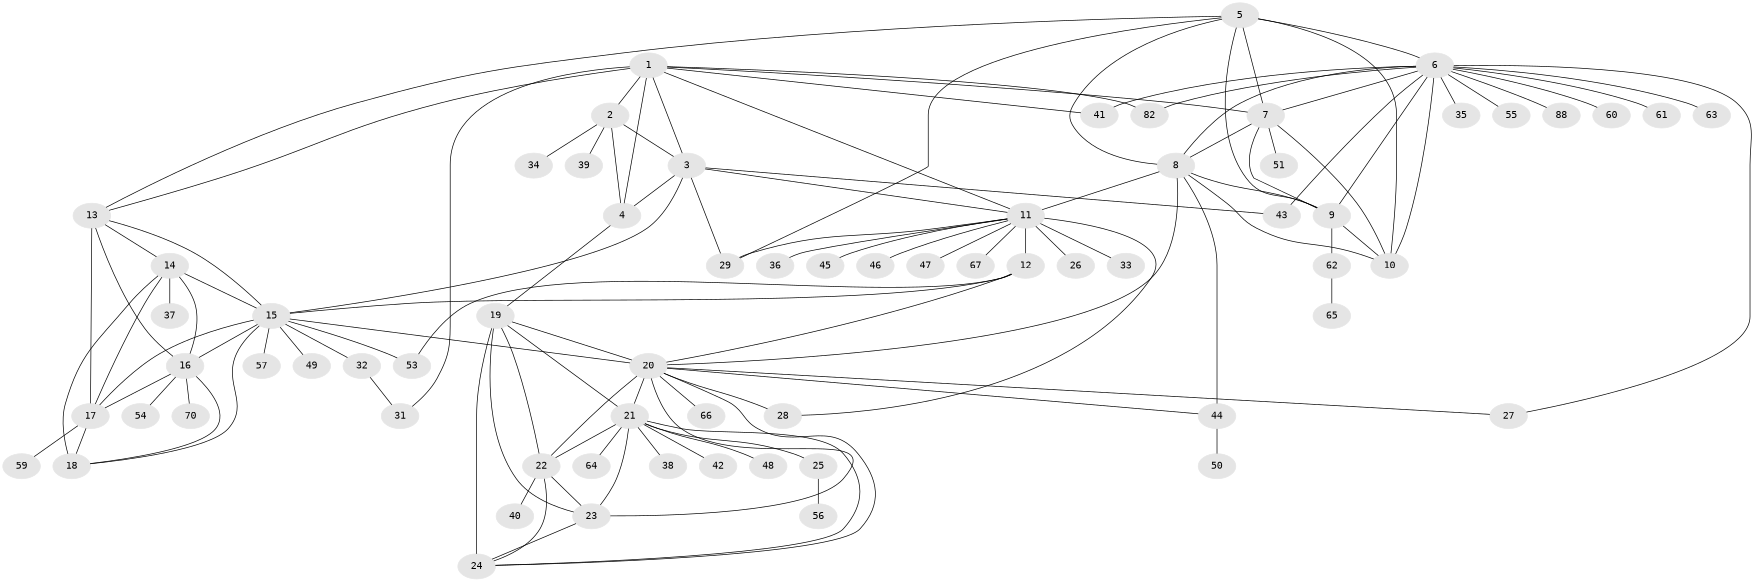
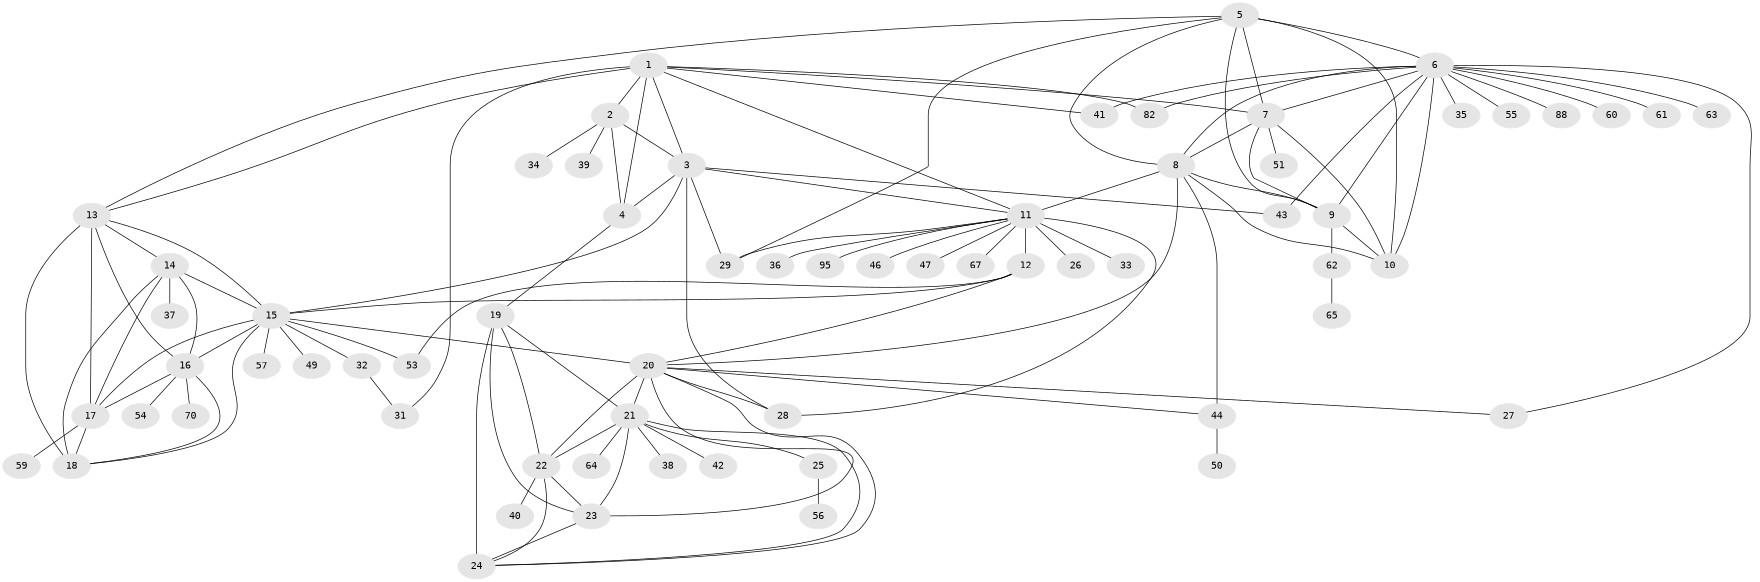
(825, 266) -> (825, 266)
none -> (687, 312)
none -> (26, 336)
(572, 341) -> none
(706, 416) -> none
(768, 466) -> none
